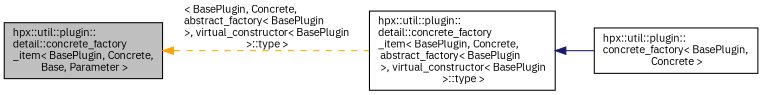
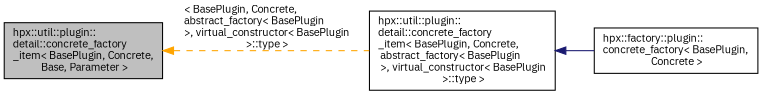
(676, 51) -> (676, 51)
